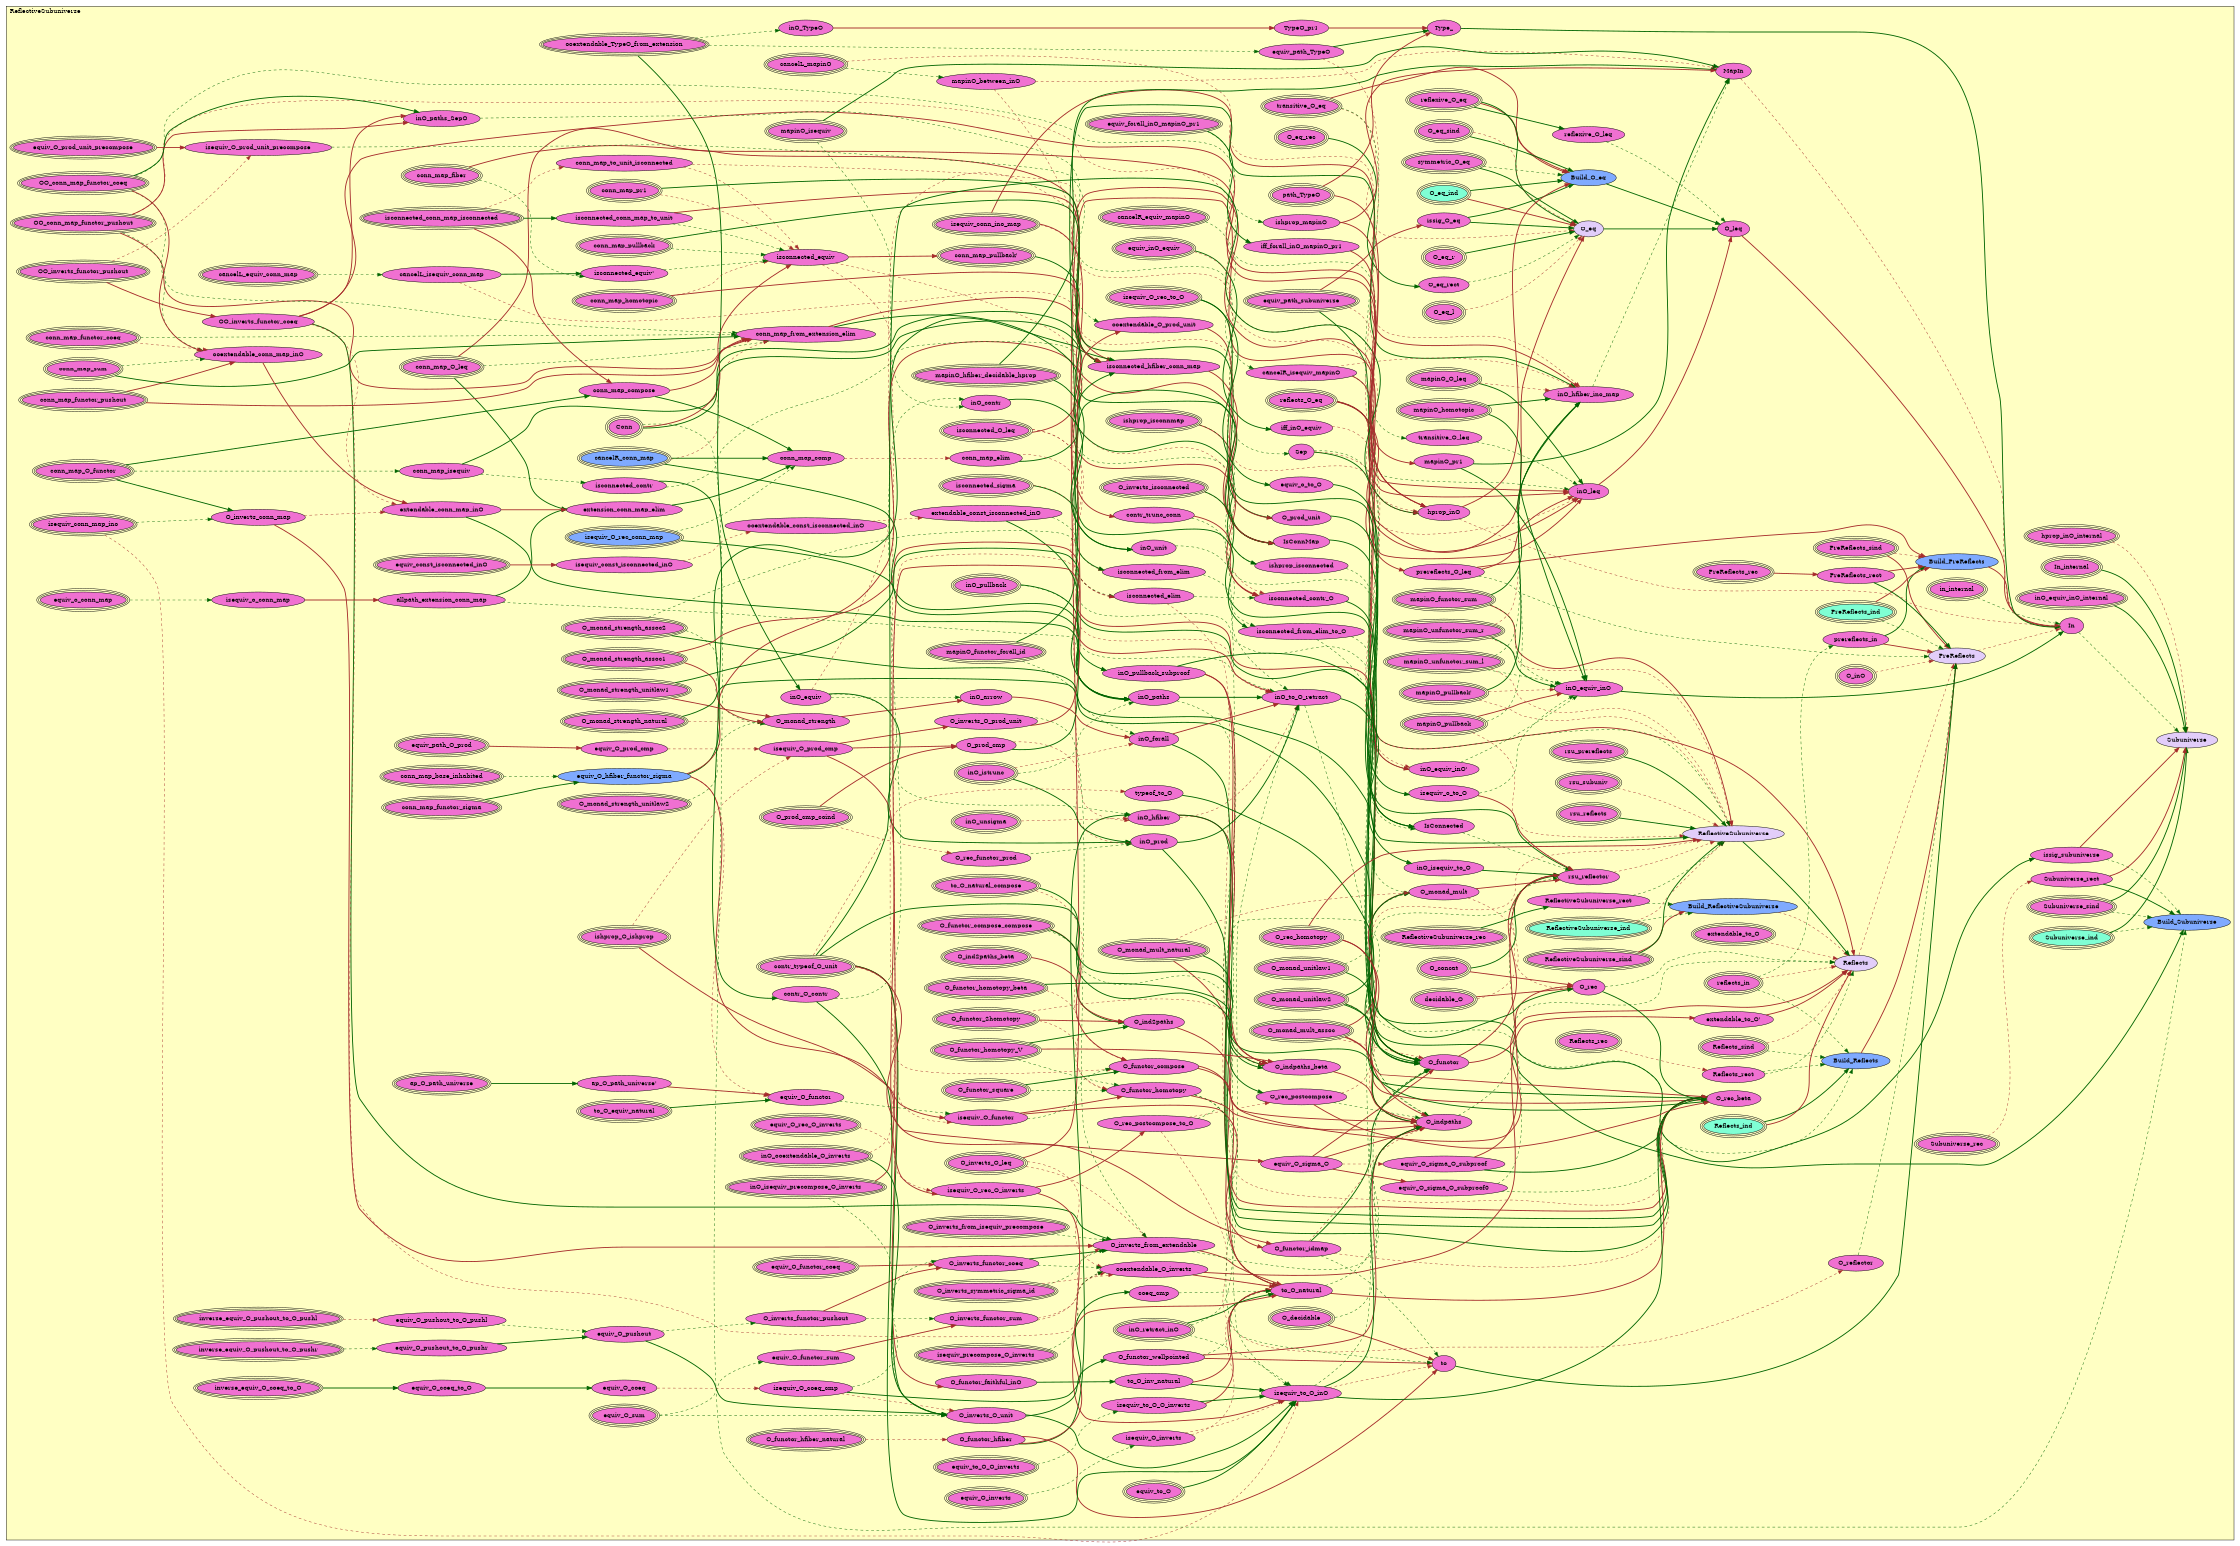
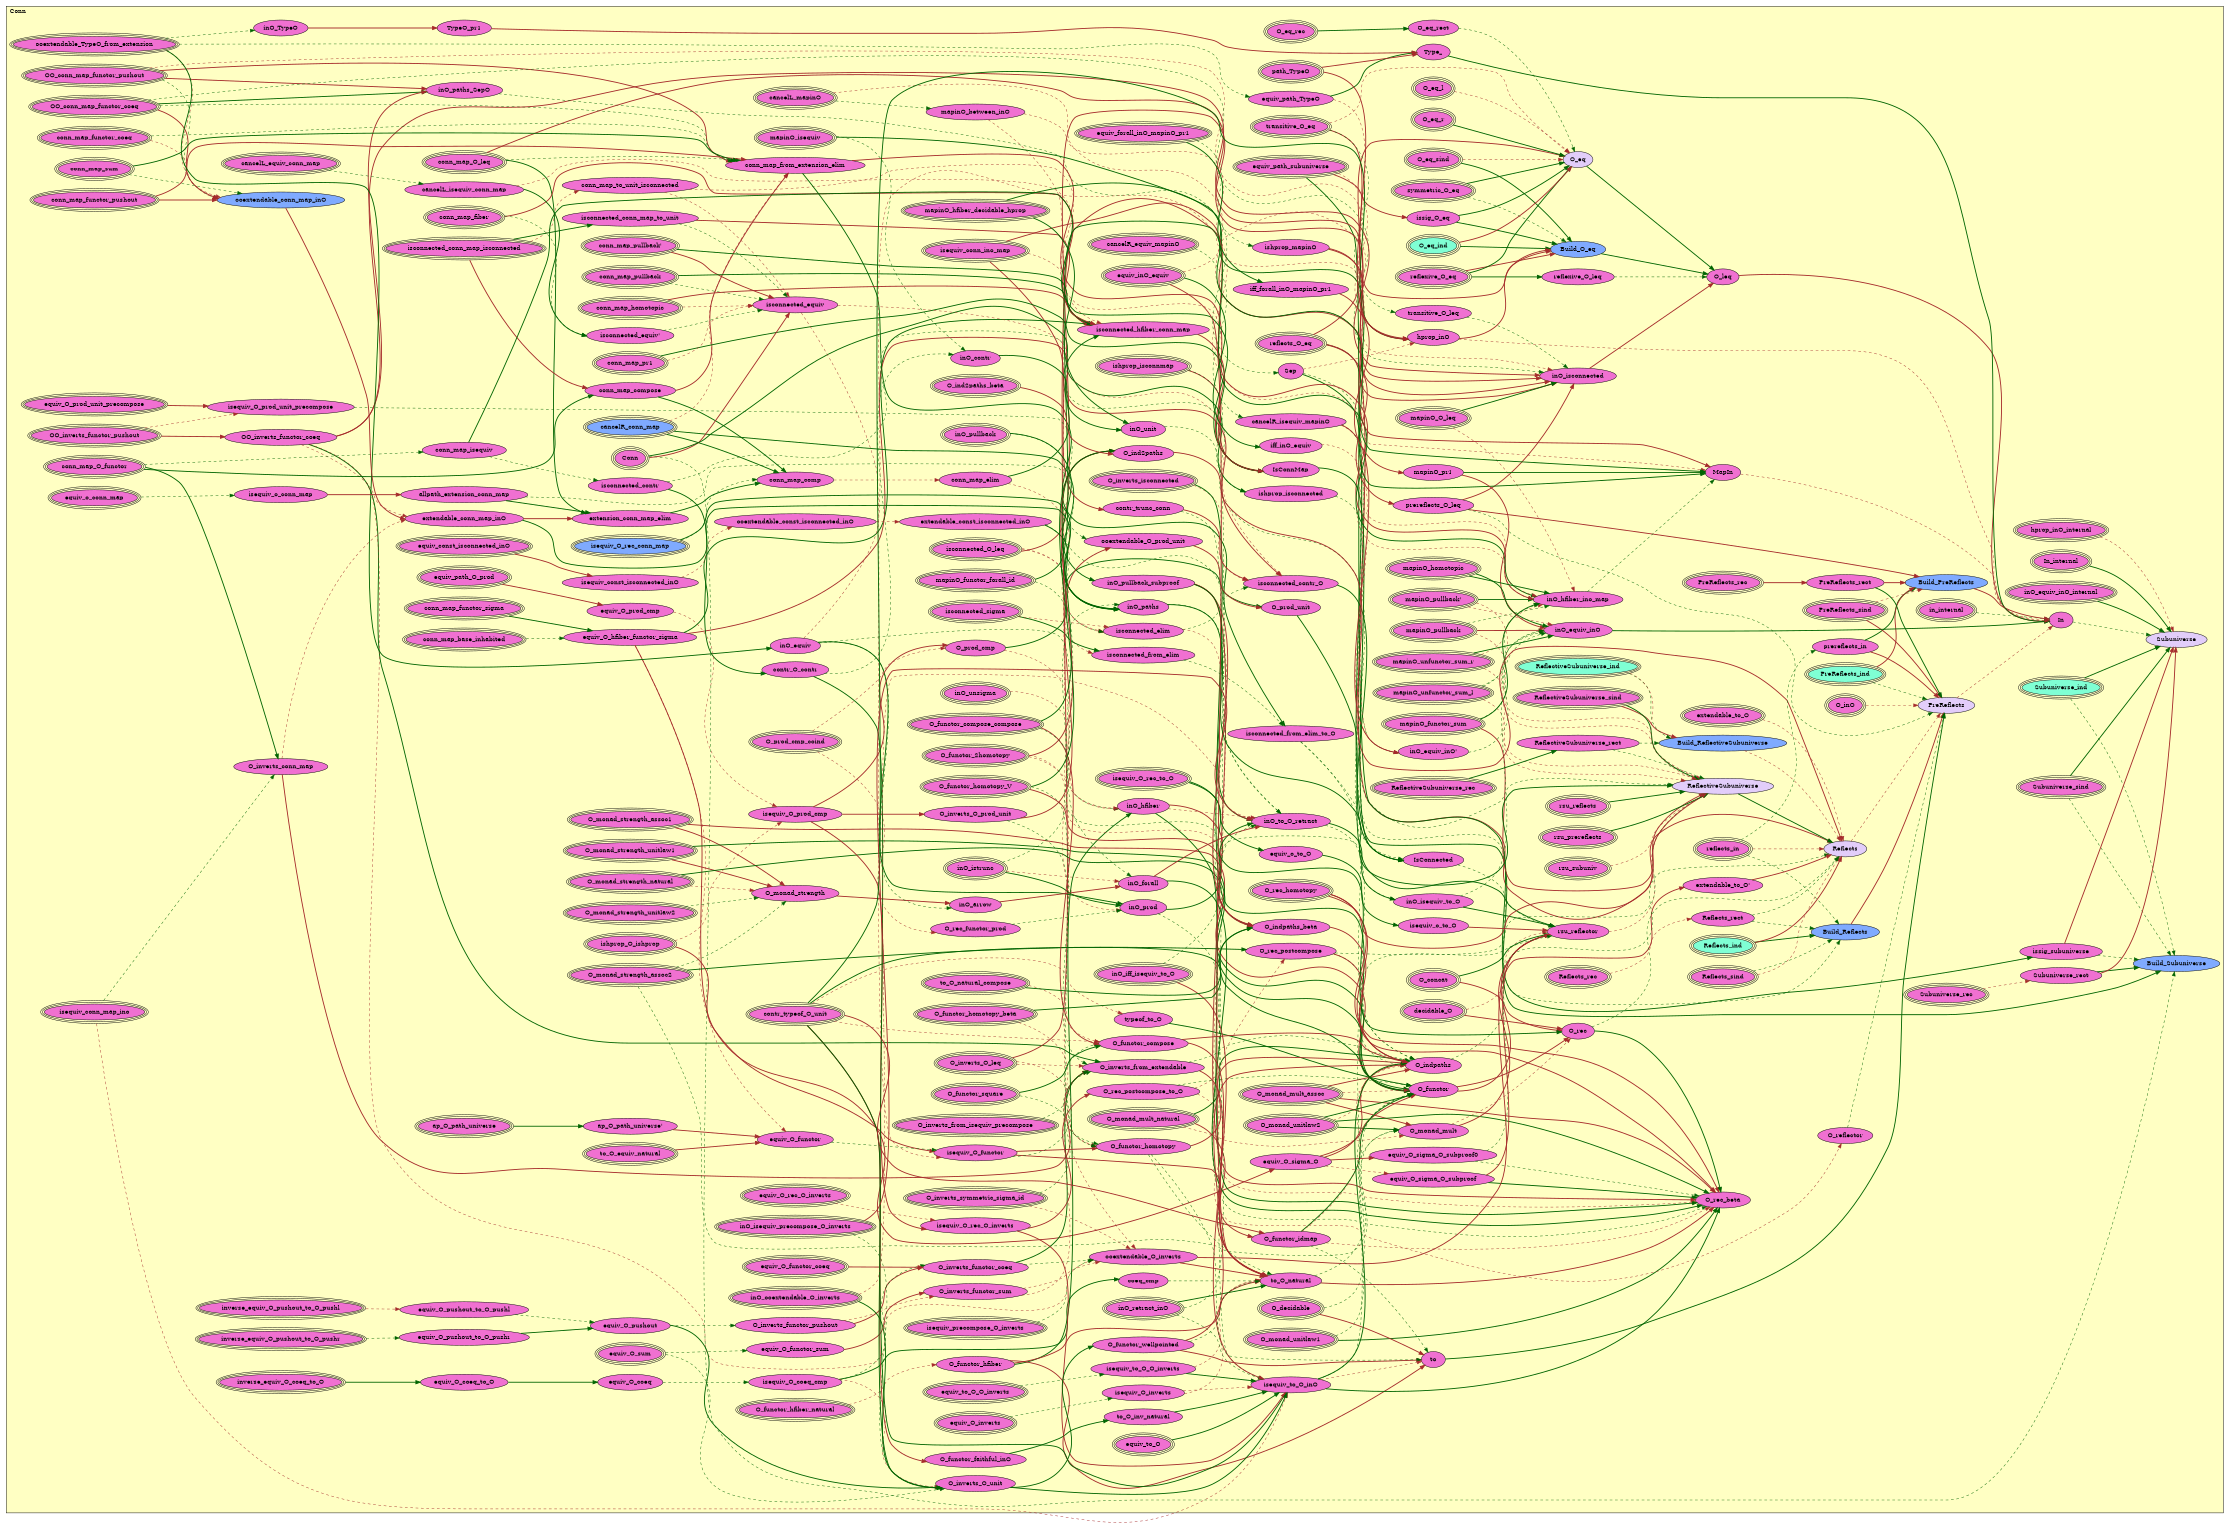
(45, 11) -> (18, 11)
none -> (186, 126)
(886, 257) -> (724, 278)
(258, 355) -> (281, 200)
(1589, 492) -> (1578, 376)
(1547, 563) -> (1508, 539)
(1519, 745) -> (1507, 812)
(882, 767) -> (875, 683)
(624, 776) -> (630, 637)
(1456, 909) -> (1539, 917)
none -> (1143, 974)
(720, 1104) -> (715, 1146)
(1332, 1234) -> (1304, 1219)
(898, 1319) -> (903, 1303)
(1230, 1343) -> (1219, 1320)
(1227, 1363) -> (1219, 778)
(706, 1388) -> (701, 1382)
